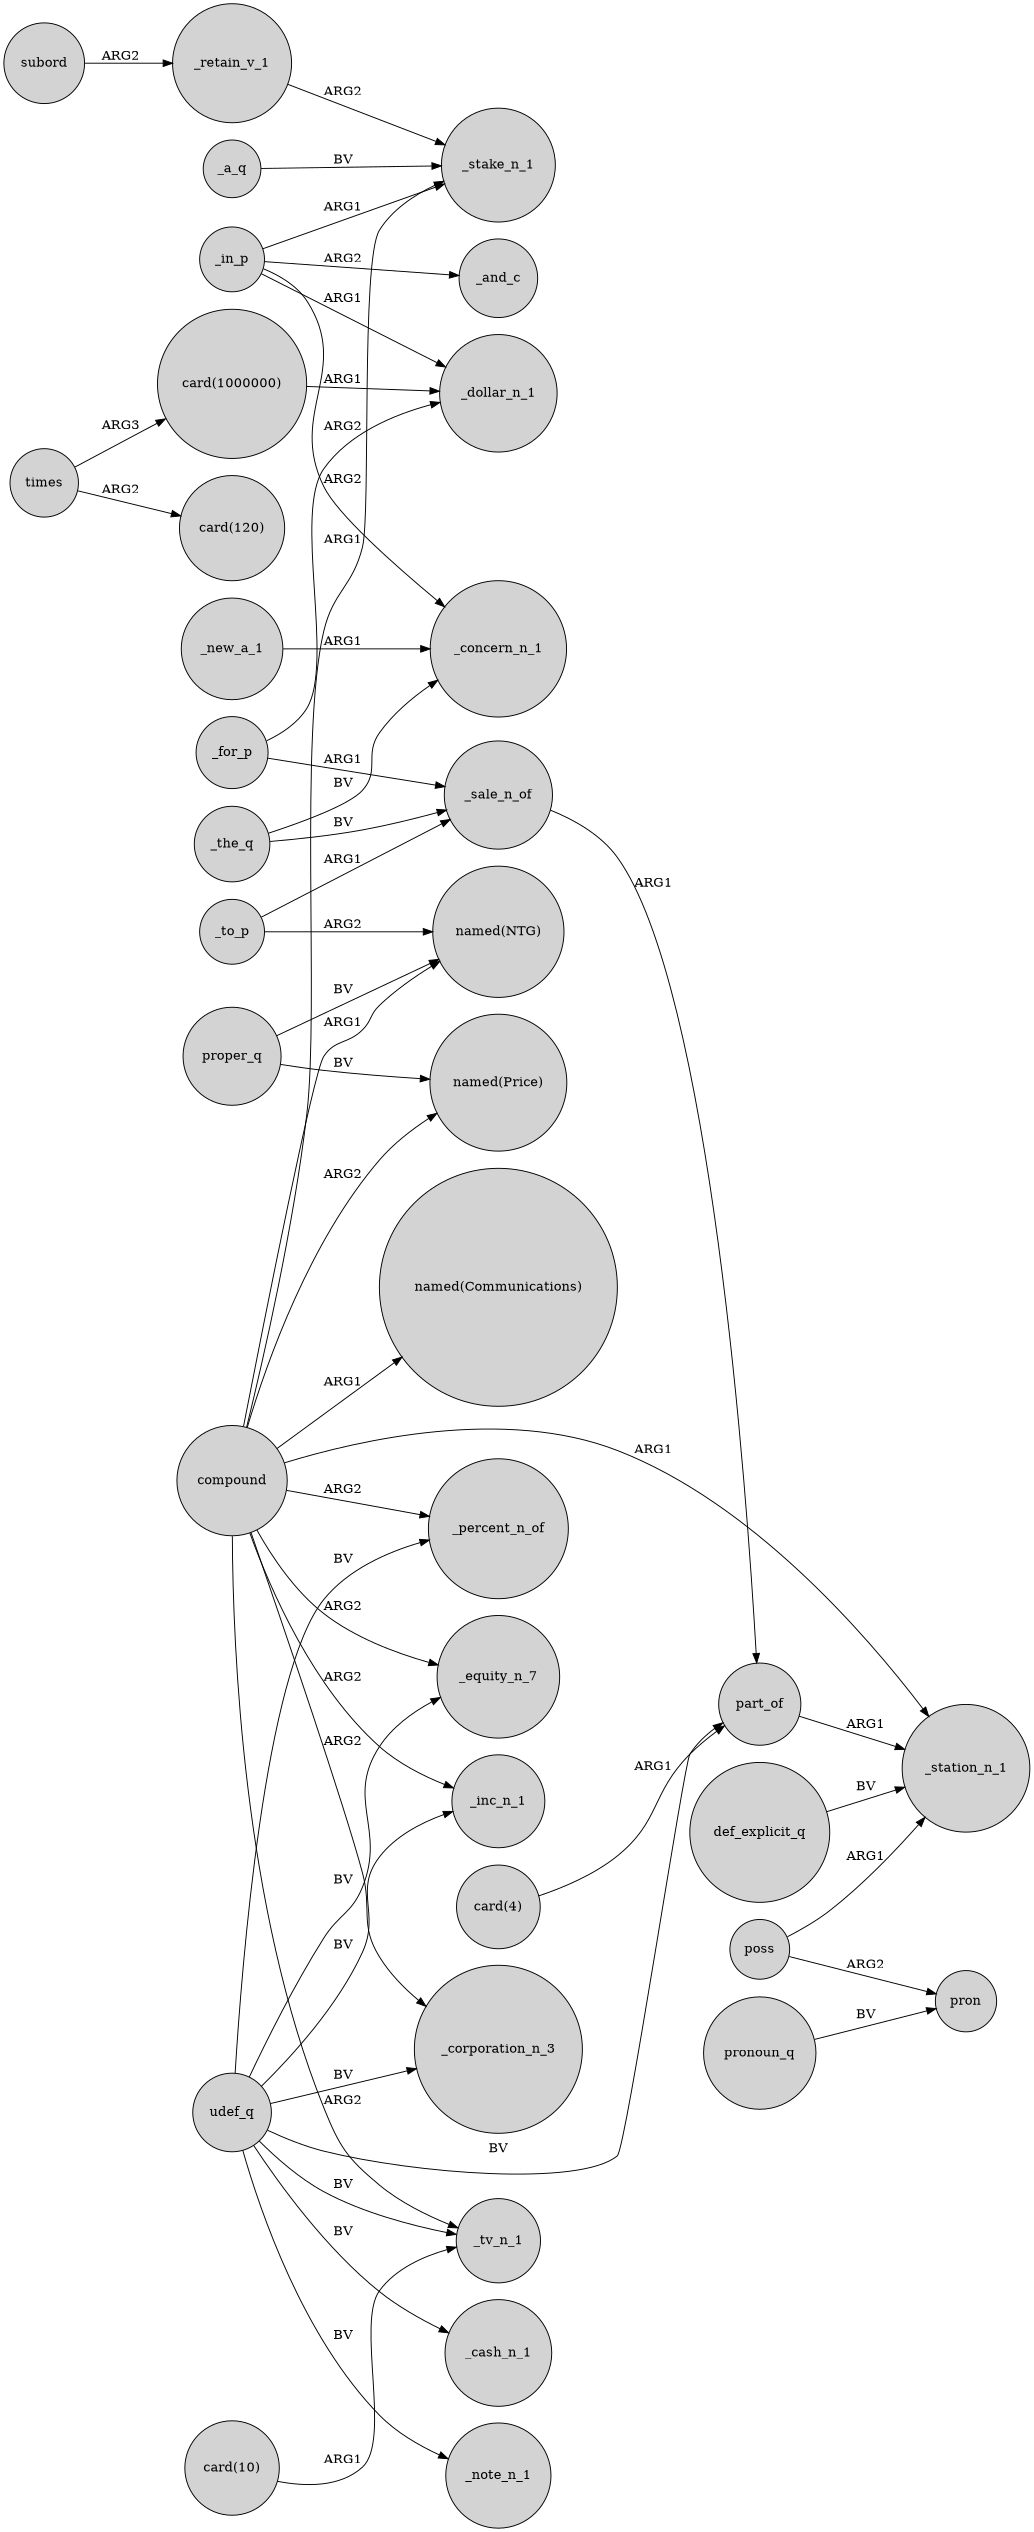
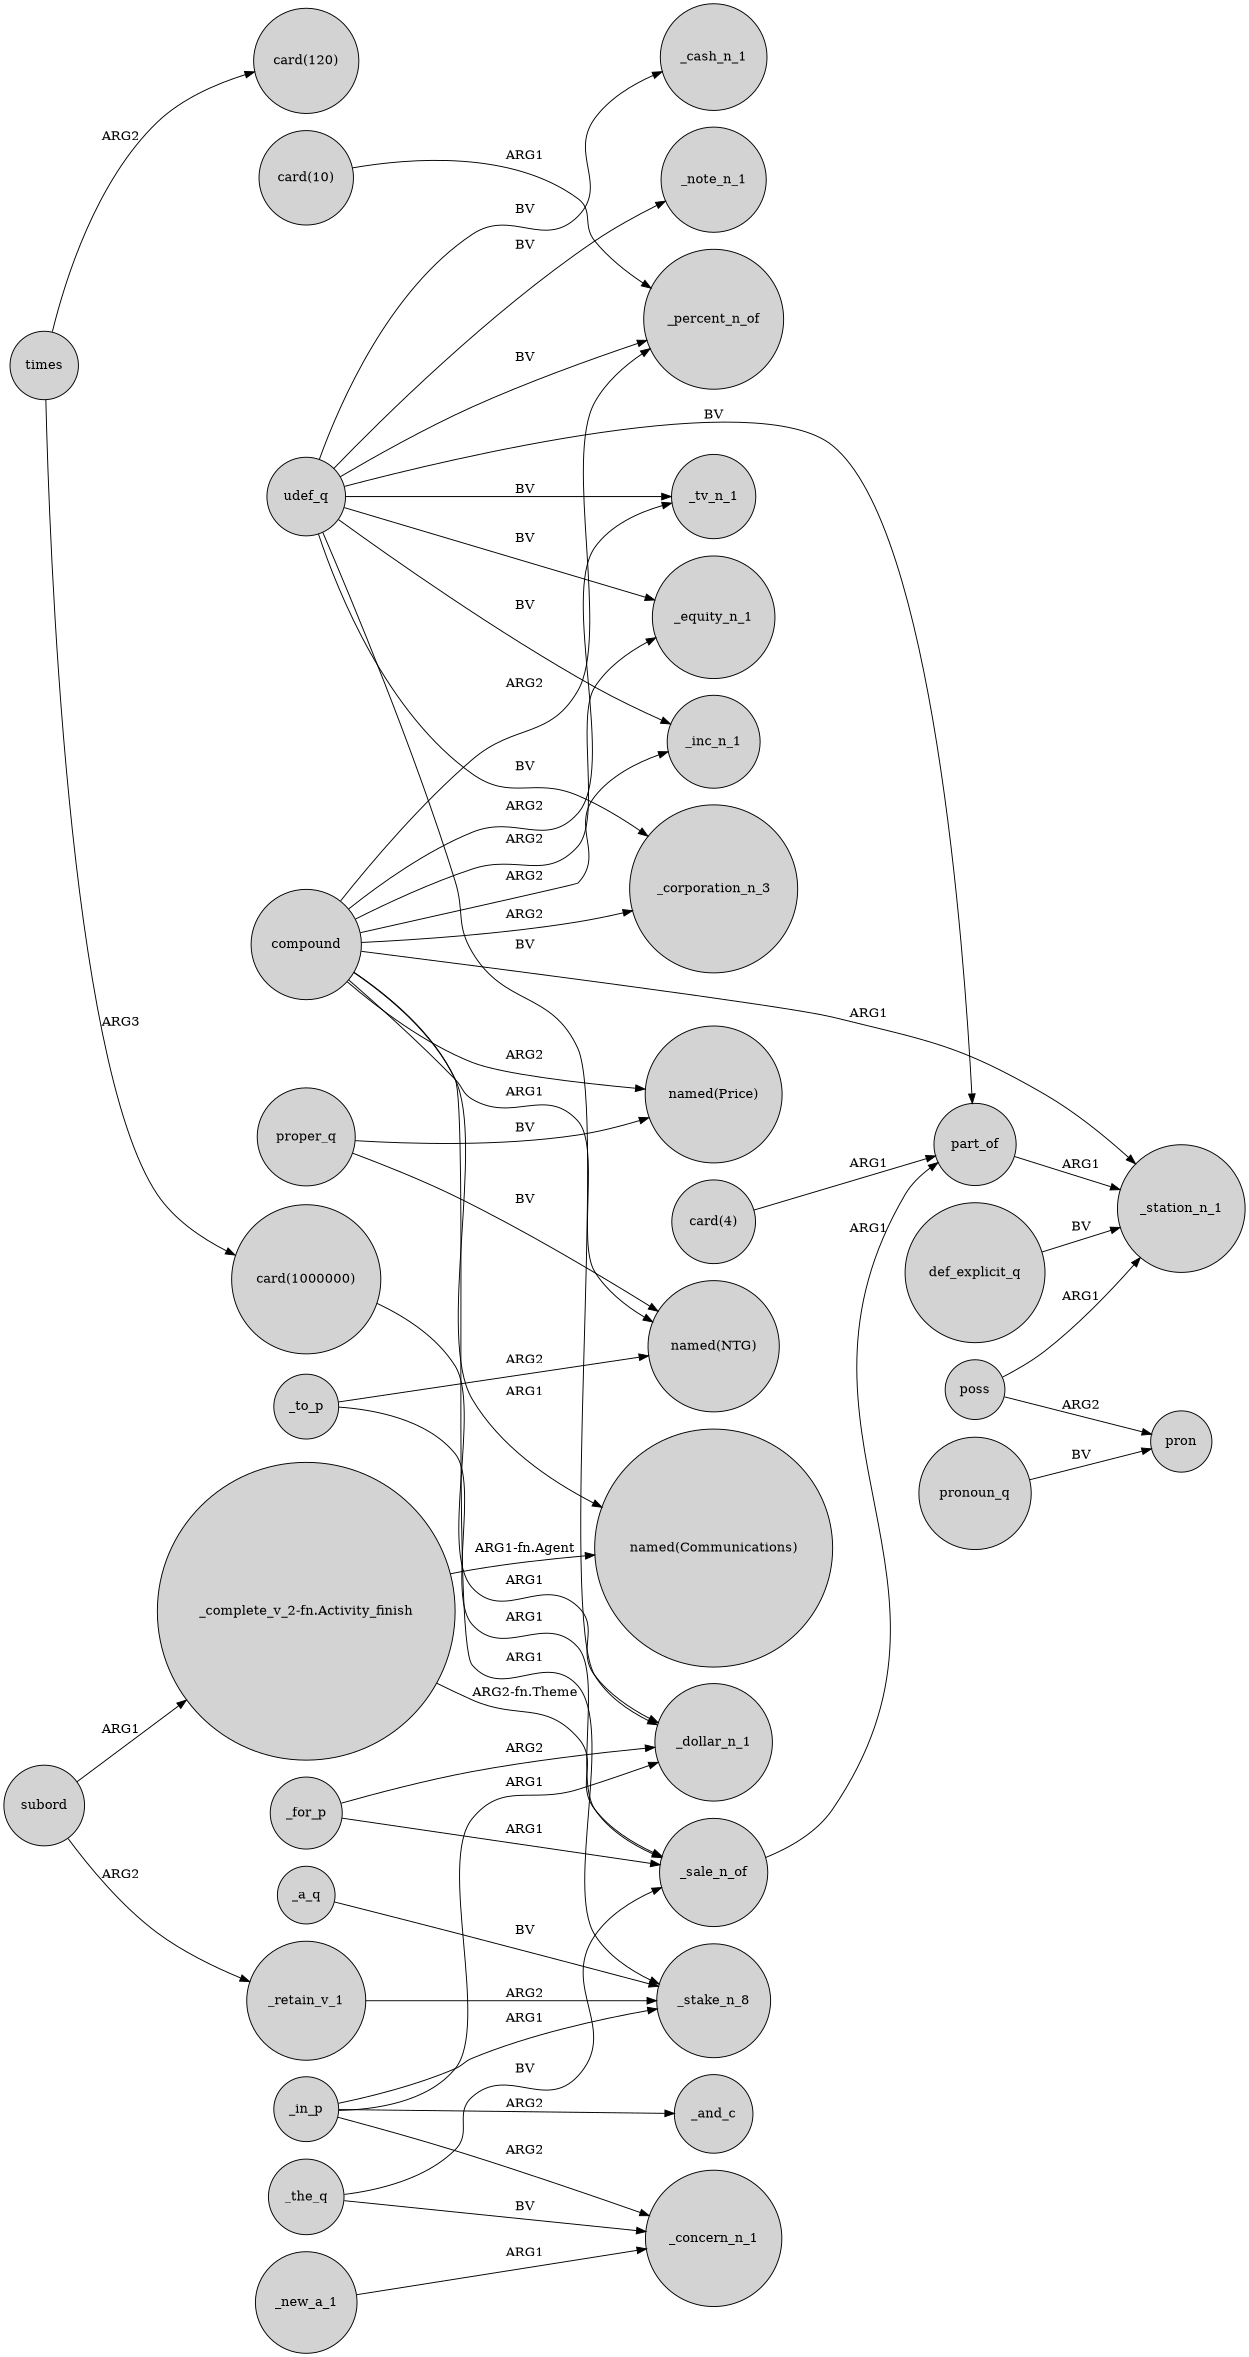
(498, 165) -> (714, 2001)
none -> (586, 1102)
none -> (306, 1611)
(498, 1677) -> (714, 617)
(373, 2384) -> (523, 172)
